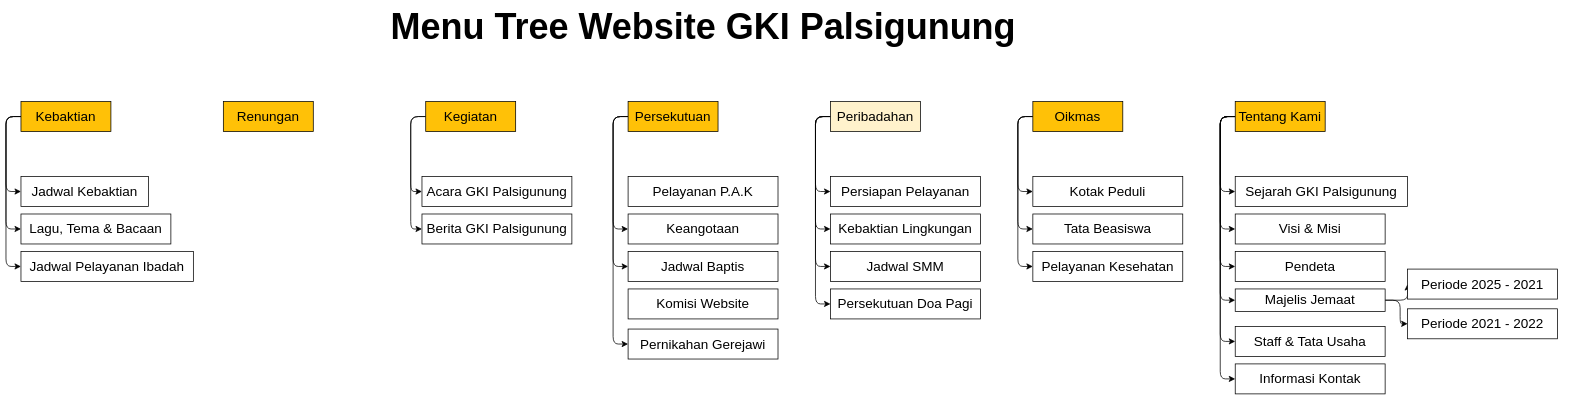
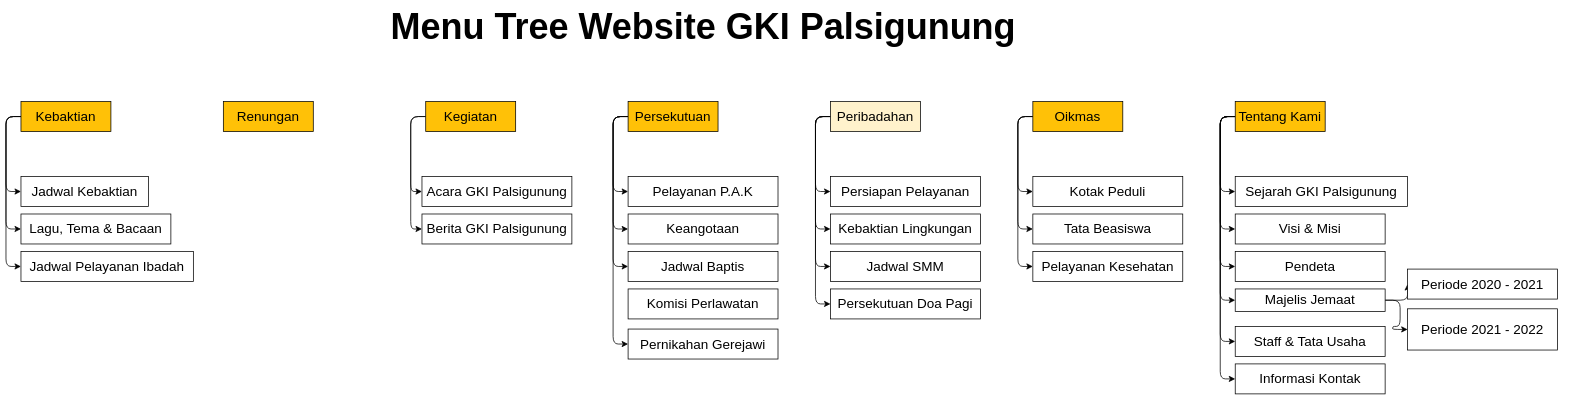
none -> (618, 192)
(1483, 285) -> (1483, 285)
(703, 304) -> (703, 304)
(1483, 324) -> (1483, 330)
